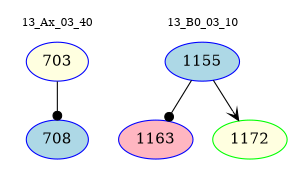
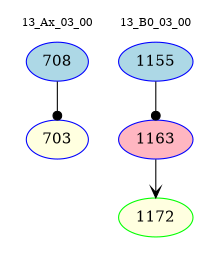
(57, 23) -> (57, 23)
(203, 23) -> (156, 23)
(57, 96) -> (57, 96)
(223, 96) -> (156, 173)
